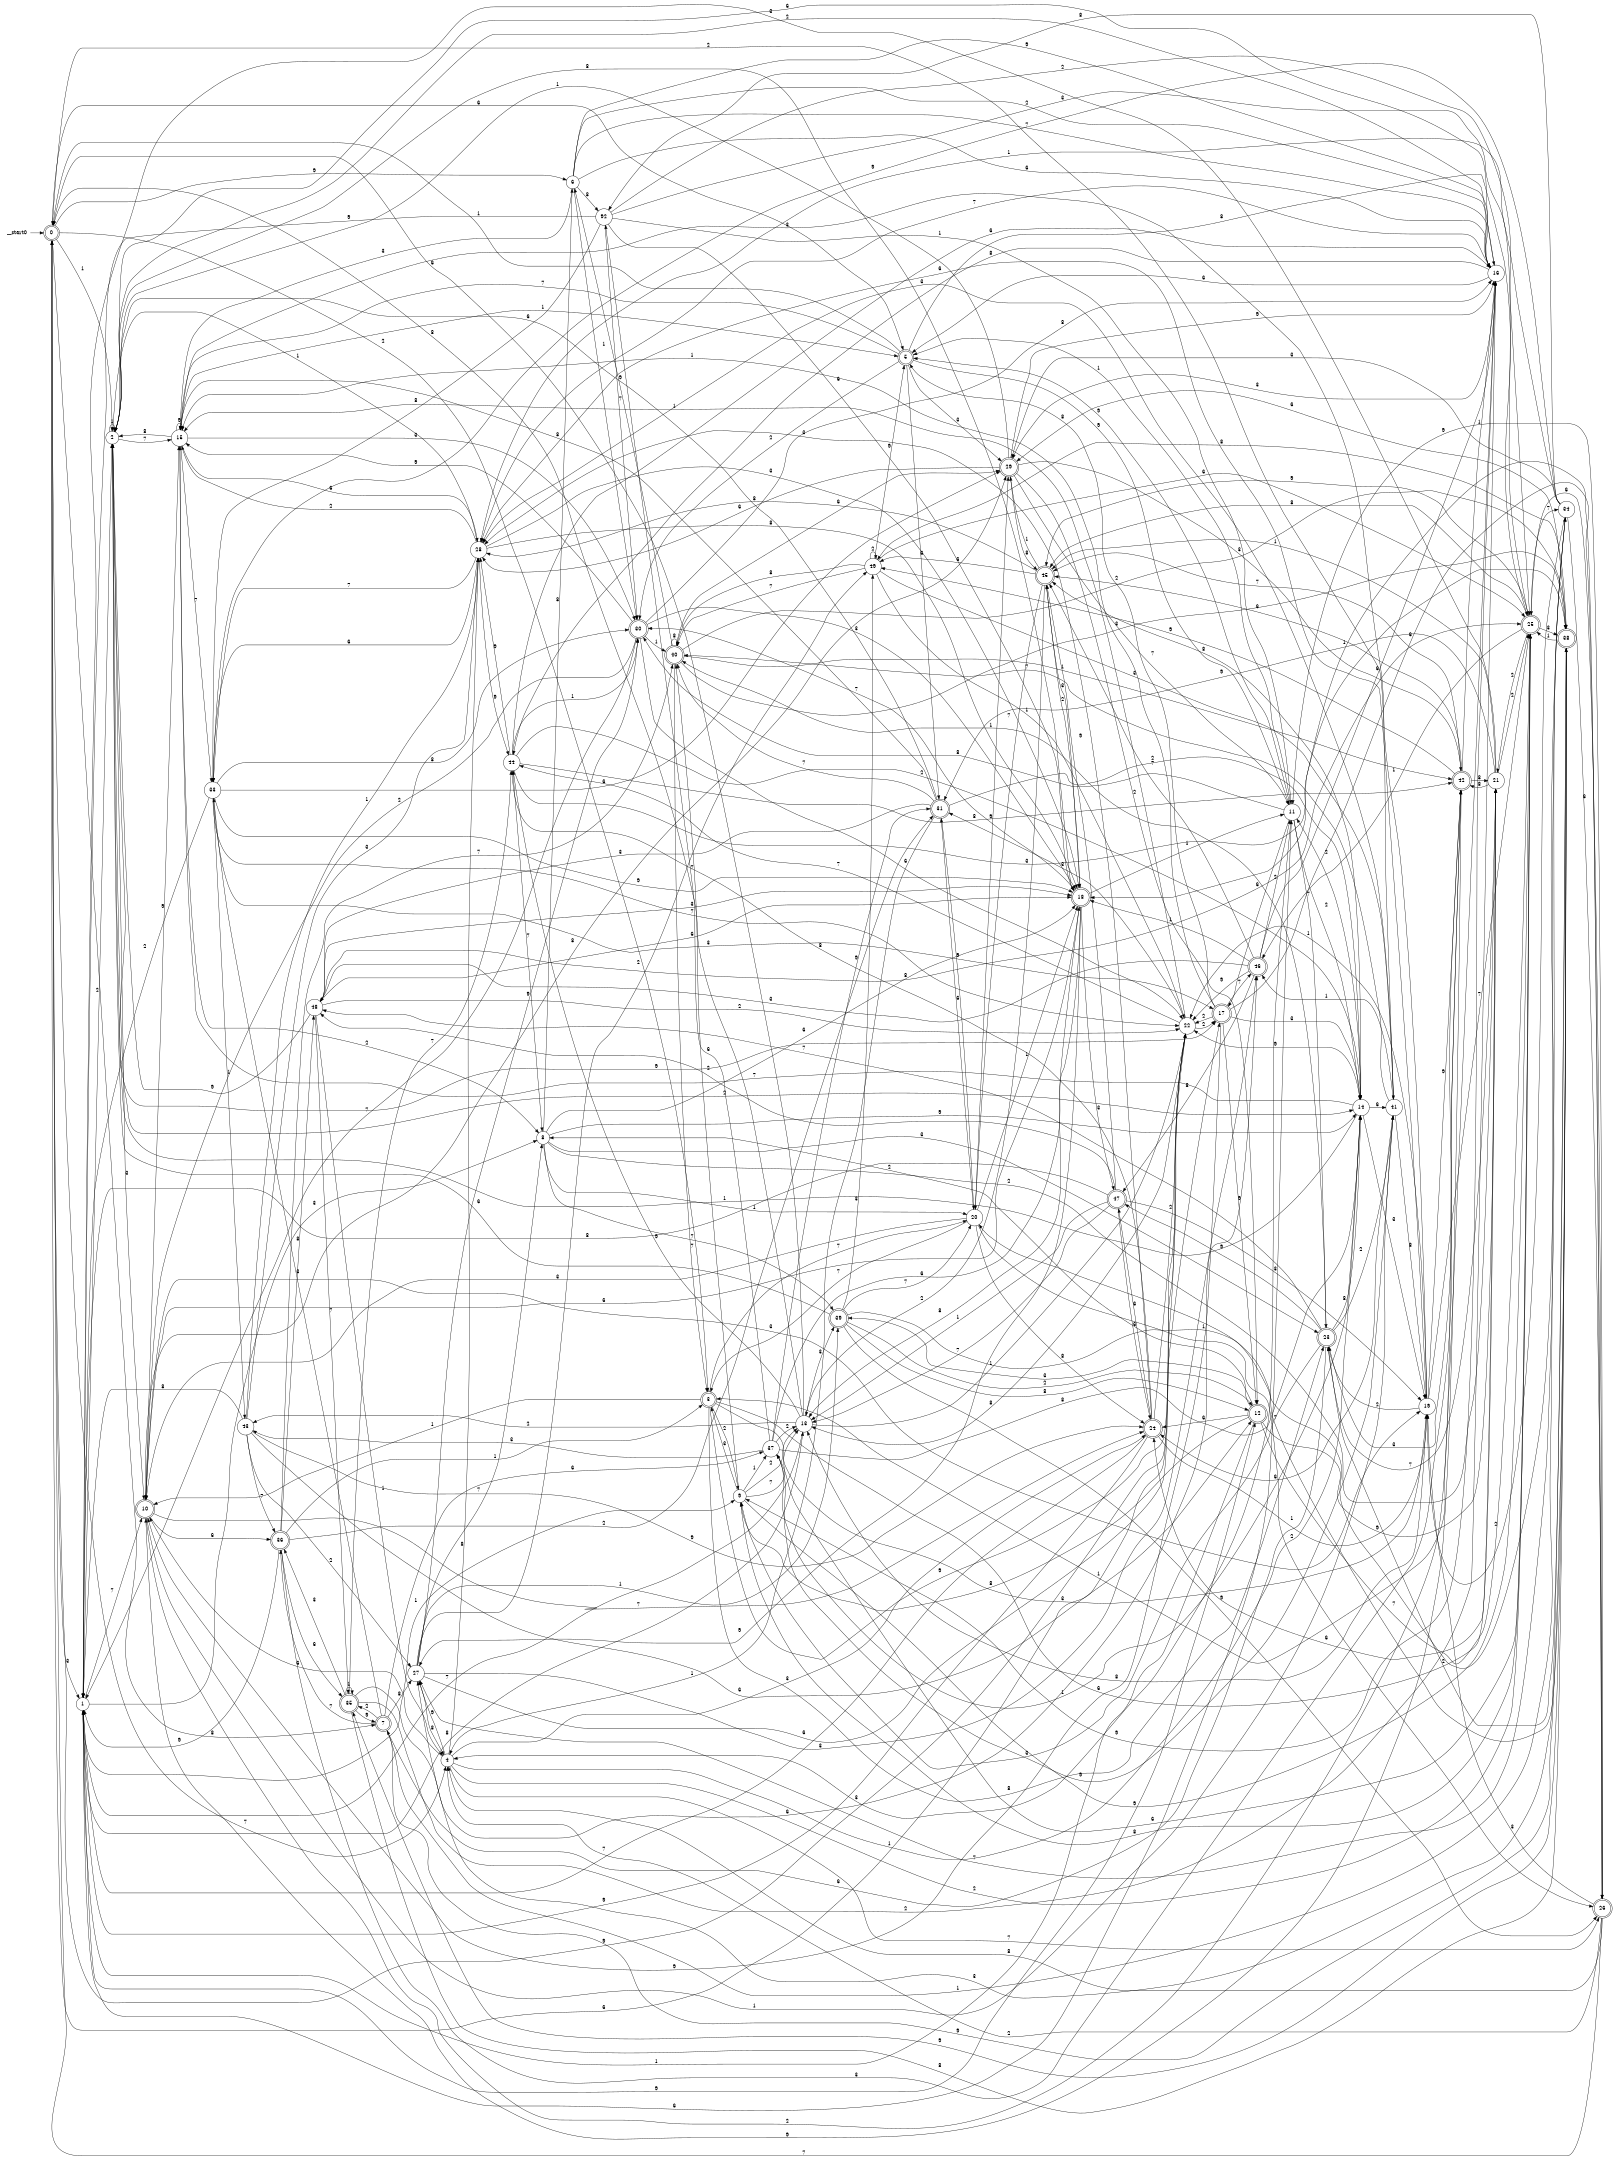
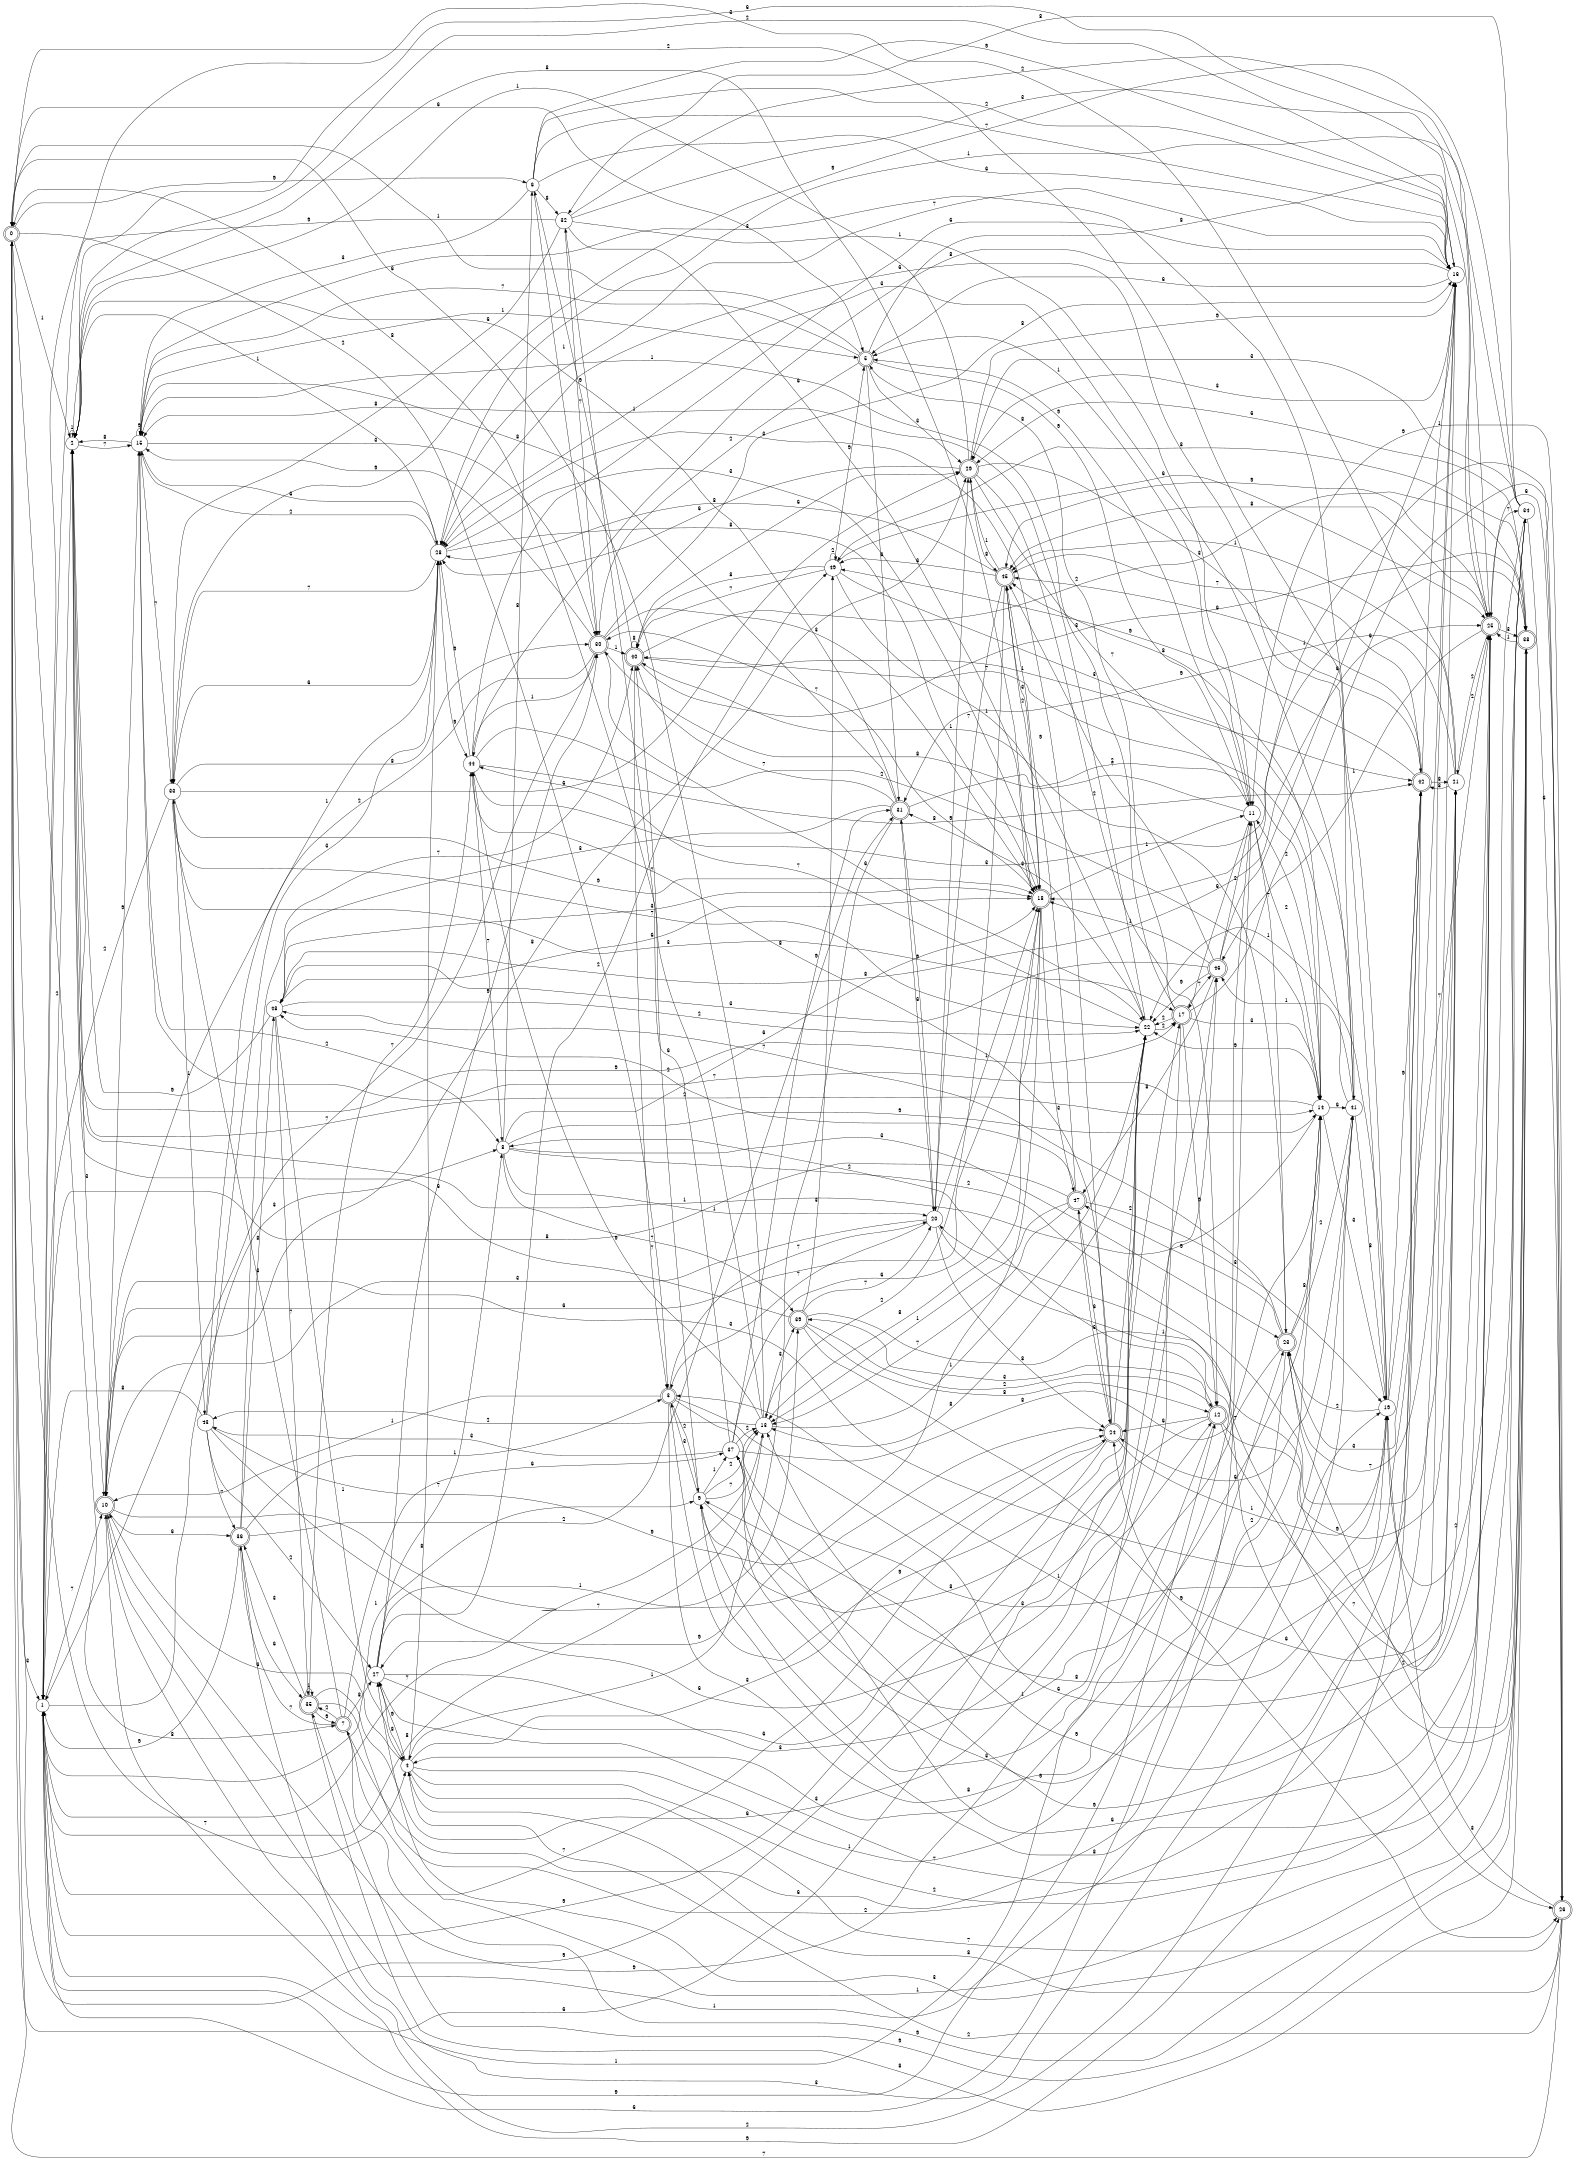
(604, 217) -> (564, 221)
(17, 233) -> none
